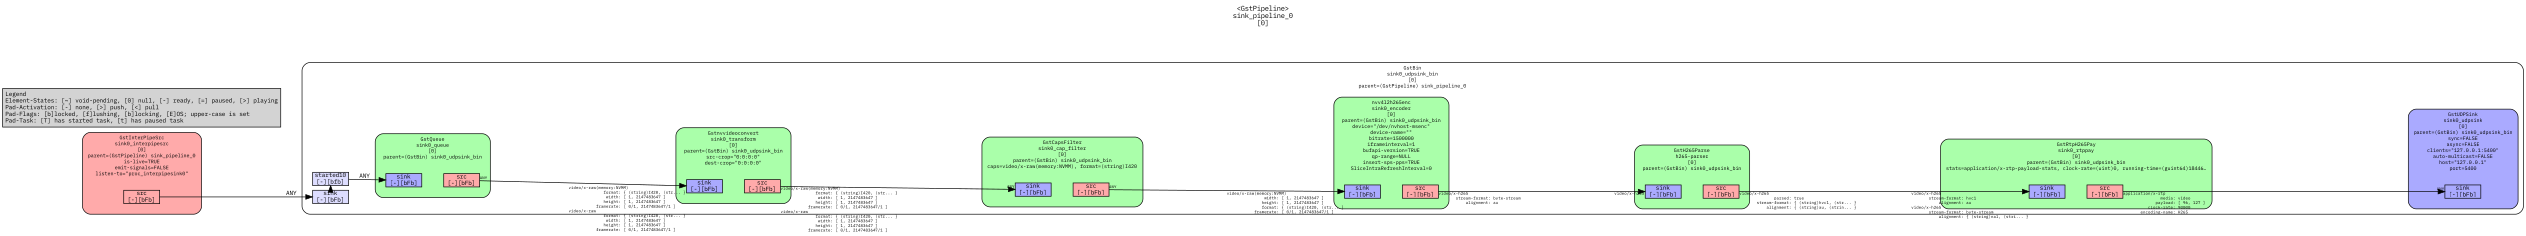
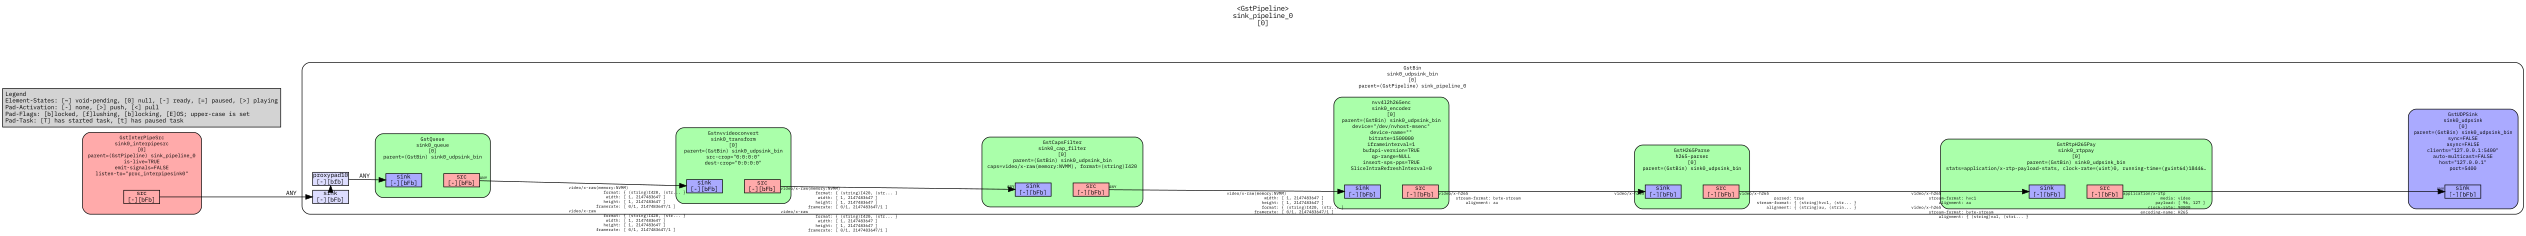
(331, 179) -> (331, 179)
